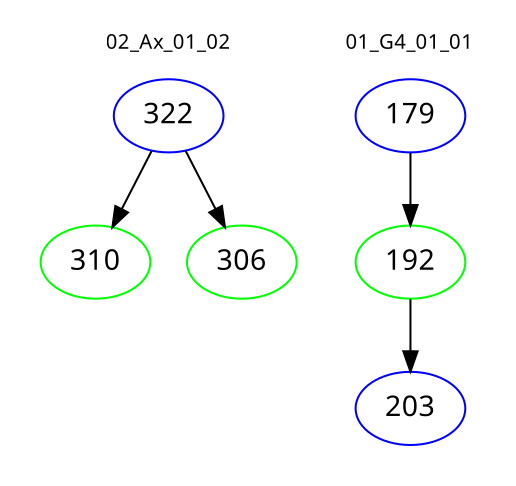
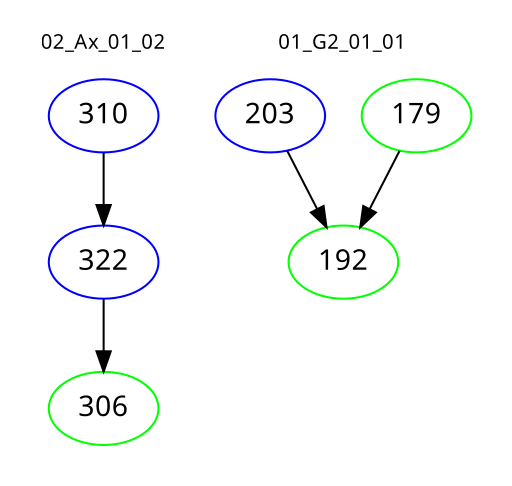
(410, 44) -> (343, 44)
(410, 116) -> (417, 116)
(137, 180) -> (104, 179)
(96, 262) -> (104, 116)
(410, 325) -> (302, 180)
